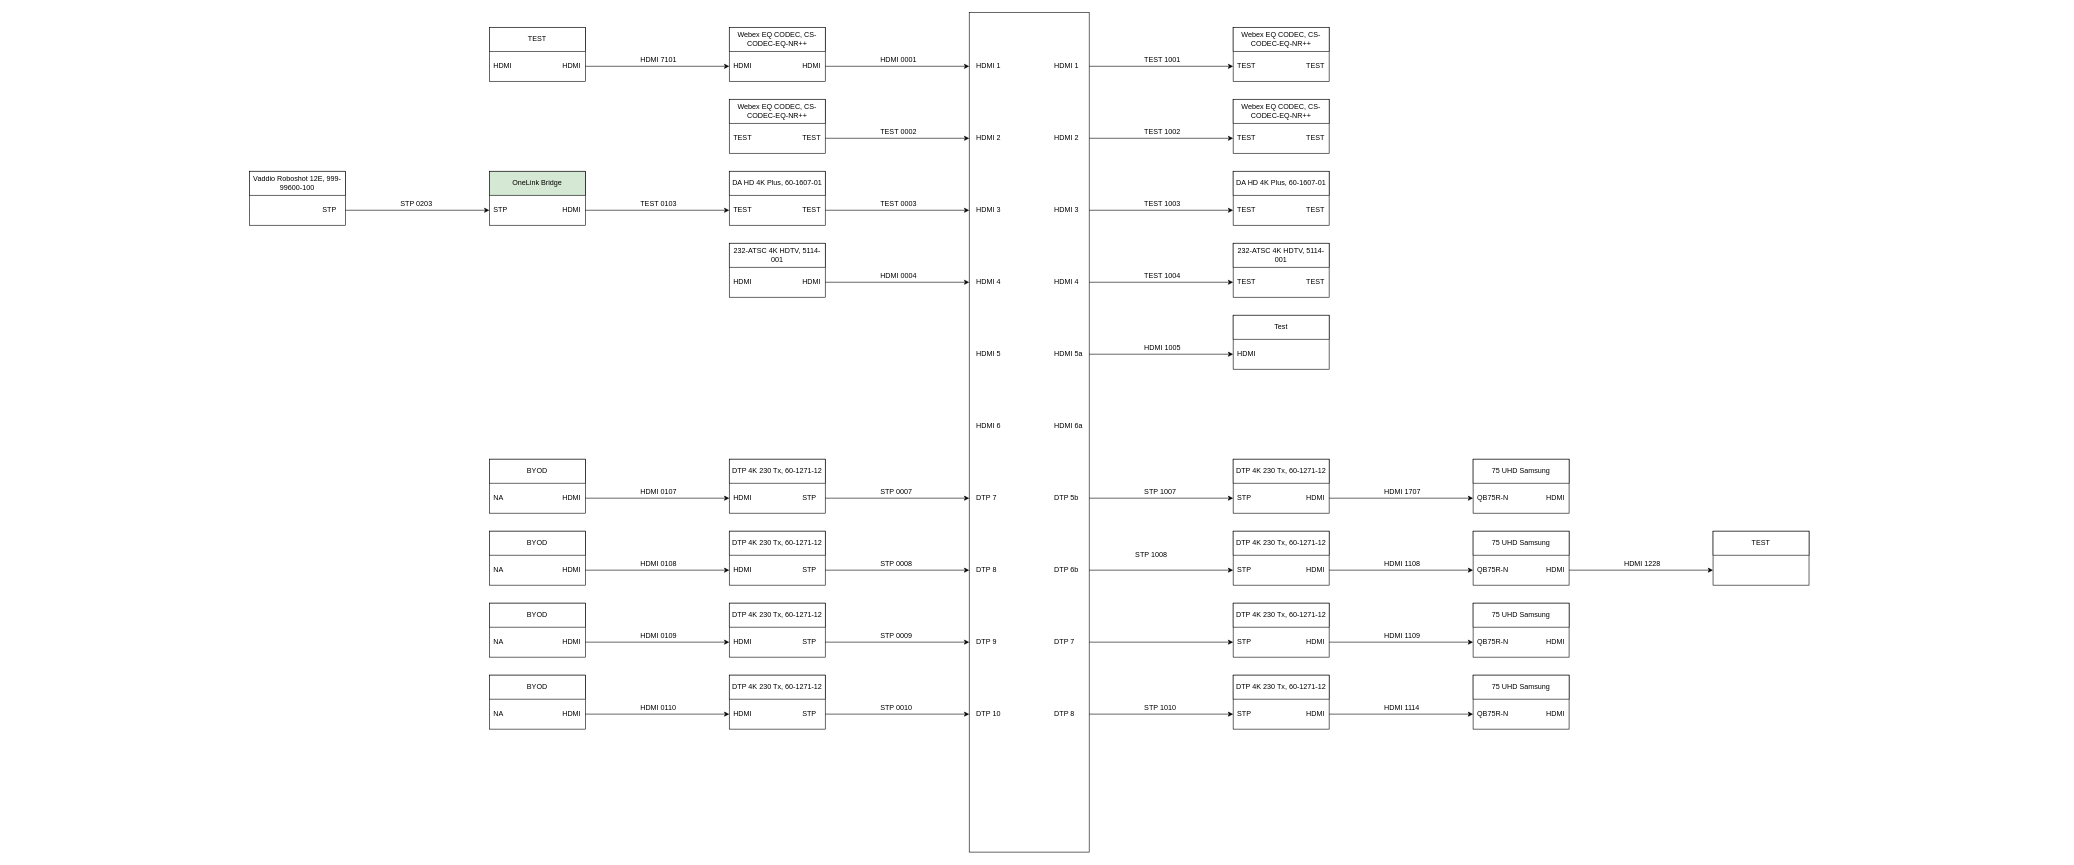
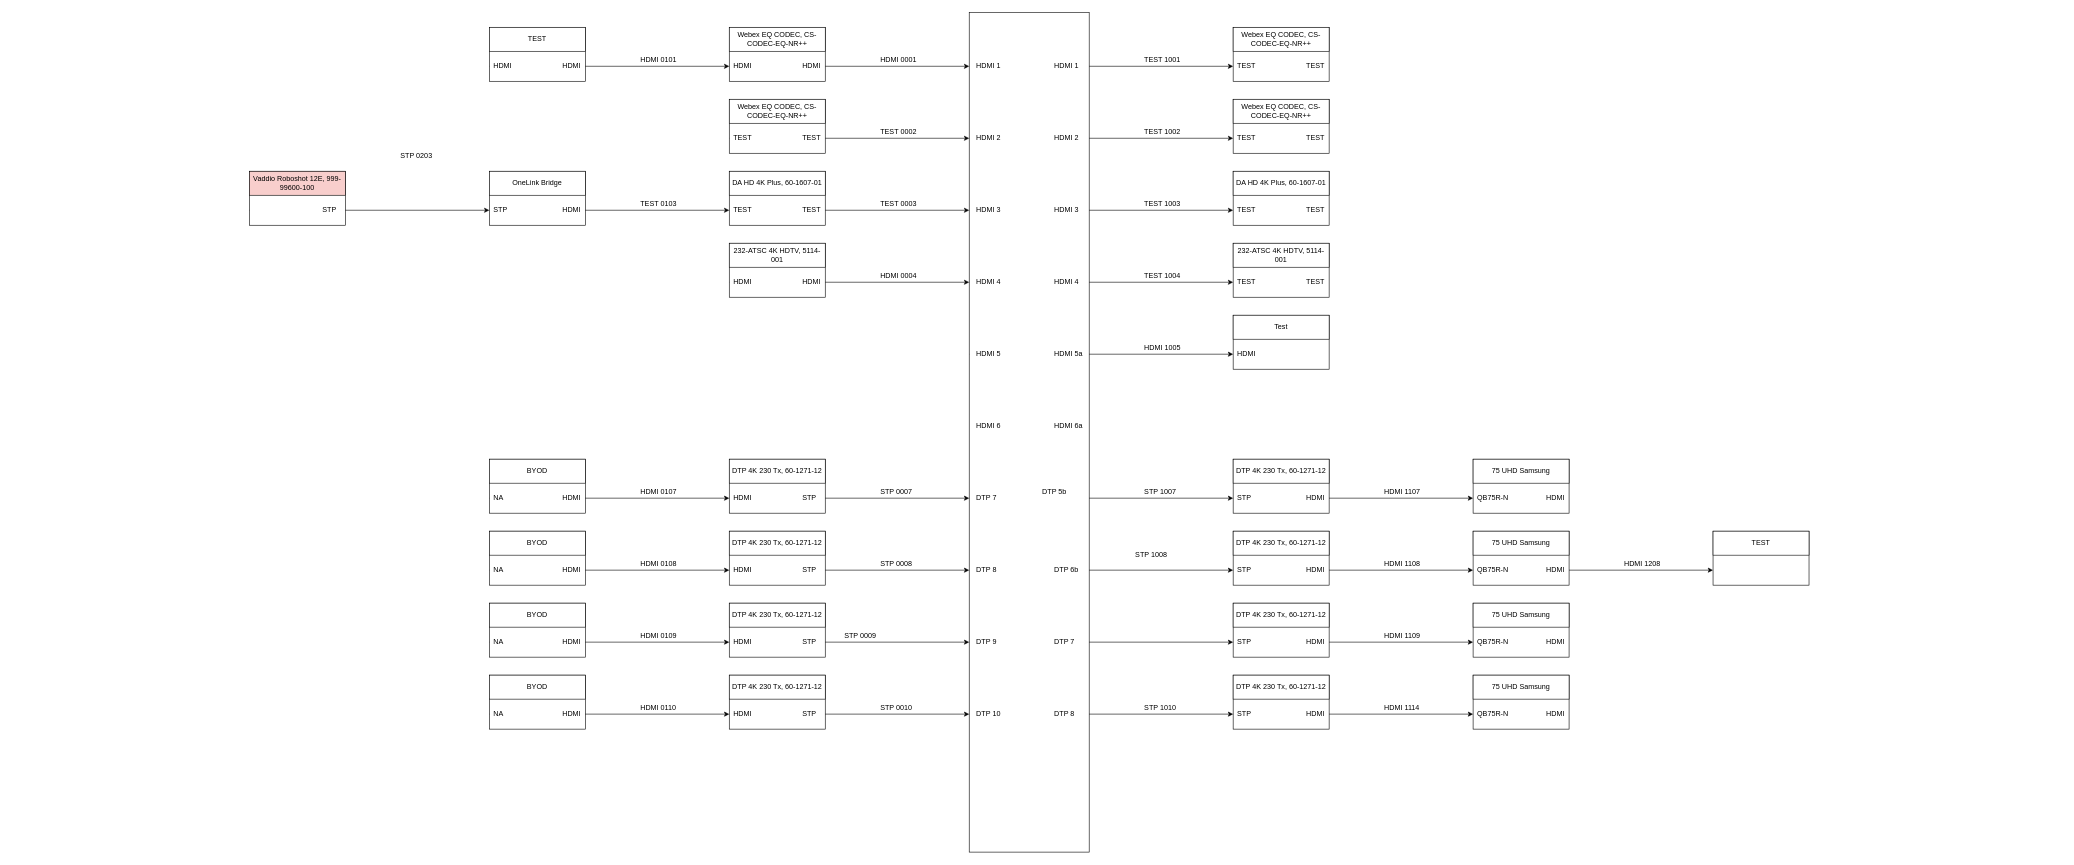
(659, 60) -> (659, 60)
(297, 183) -> (297, 183)
(537, 183) -> (537, 183)
(423, 204) -> (423, 156)
(1403, 492) -> (1403, 492)
(1071, 498) -> (1059, 492)
(1643, 564) -> (1643, 564)
(903, 636) -> (867, 636)
